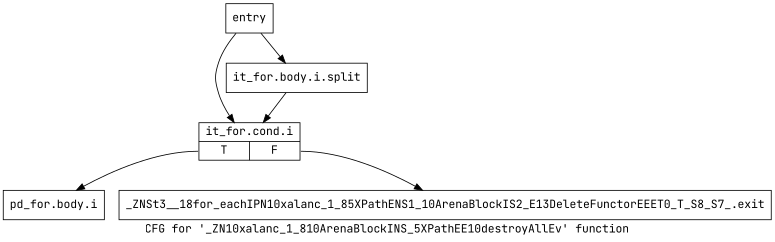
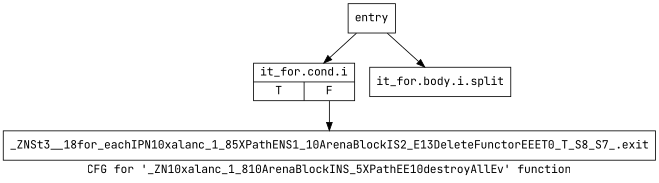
(277, 104) -> none
(54, 205) -> none
